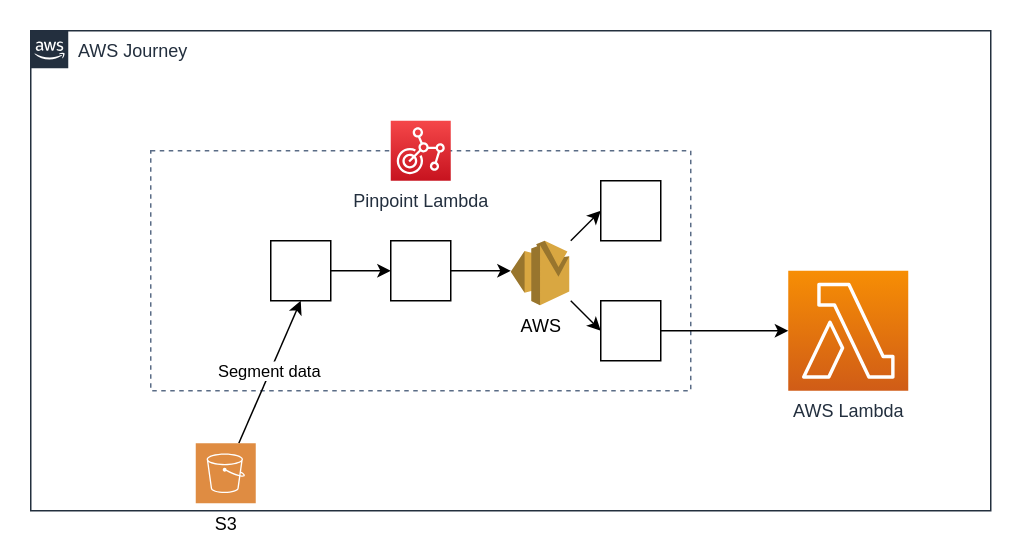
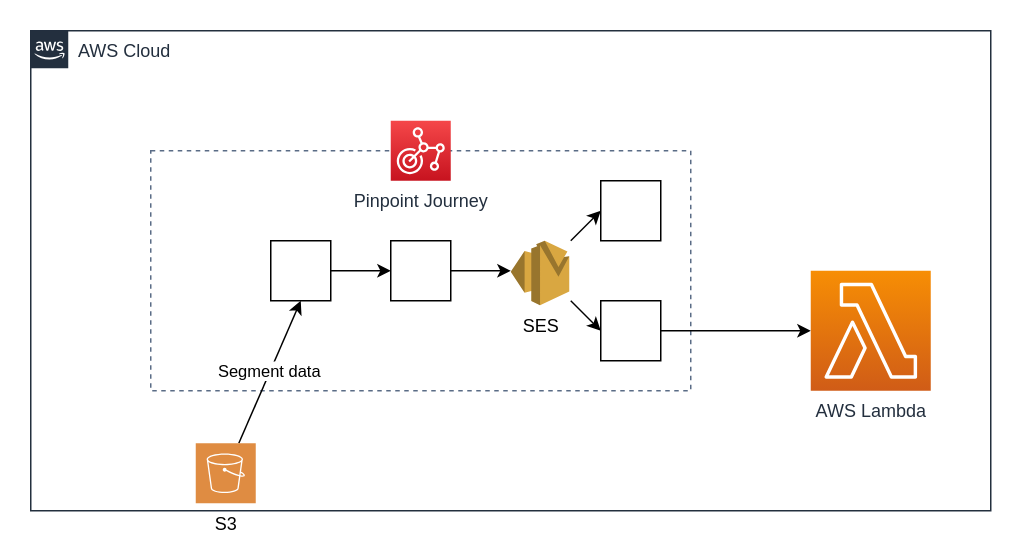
(132, 52) -> (119, 52)
(422, 202) -> (422, 202)
(542, 327) -> (542, 327)
(848, 331) -> (871, 331)
